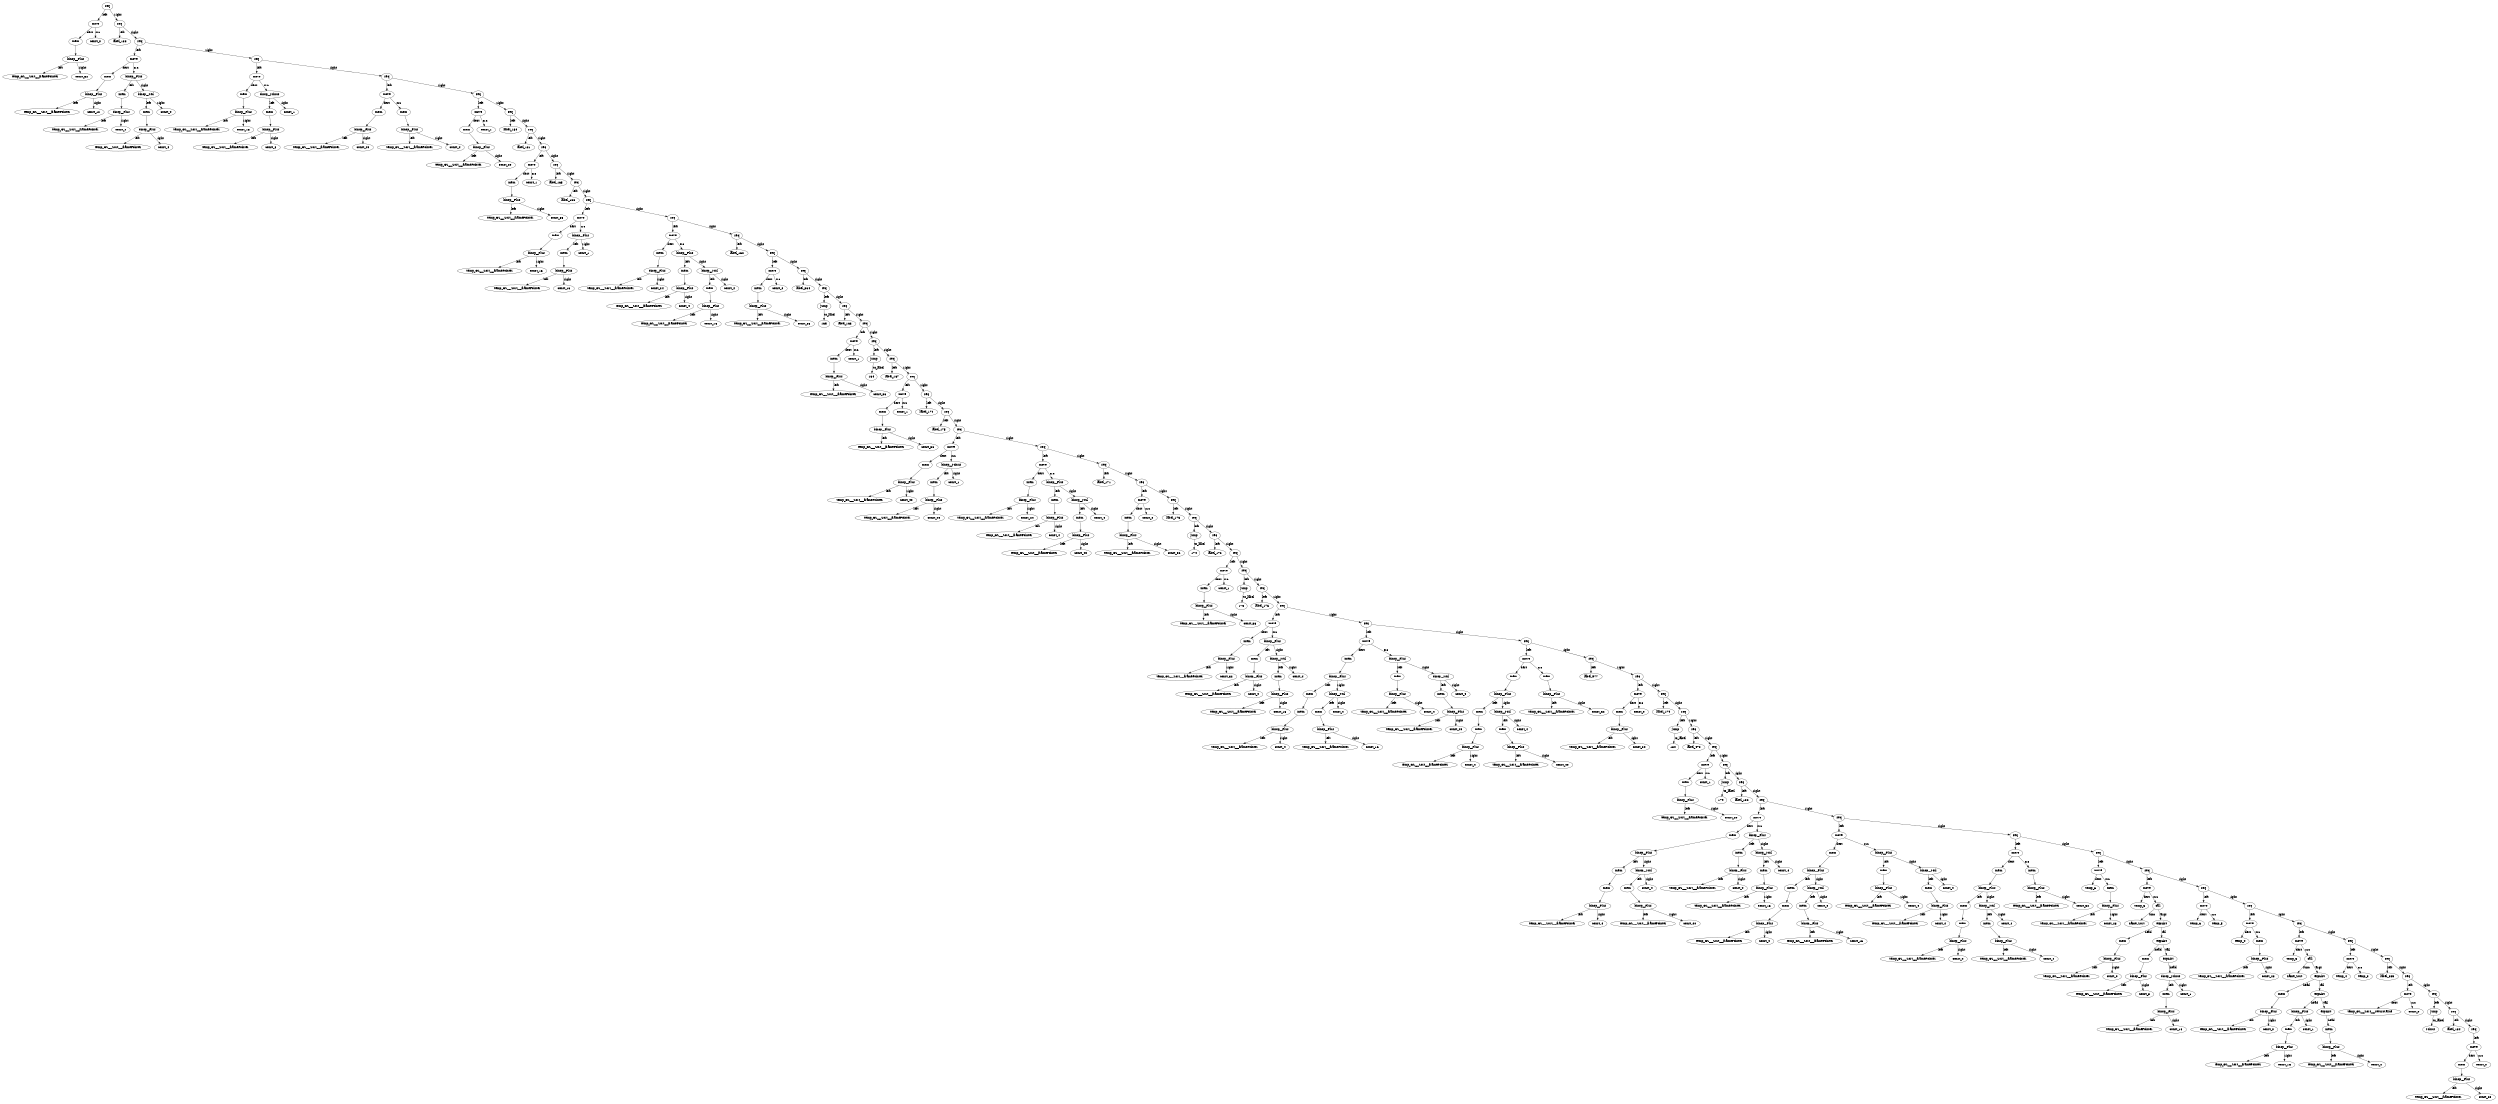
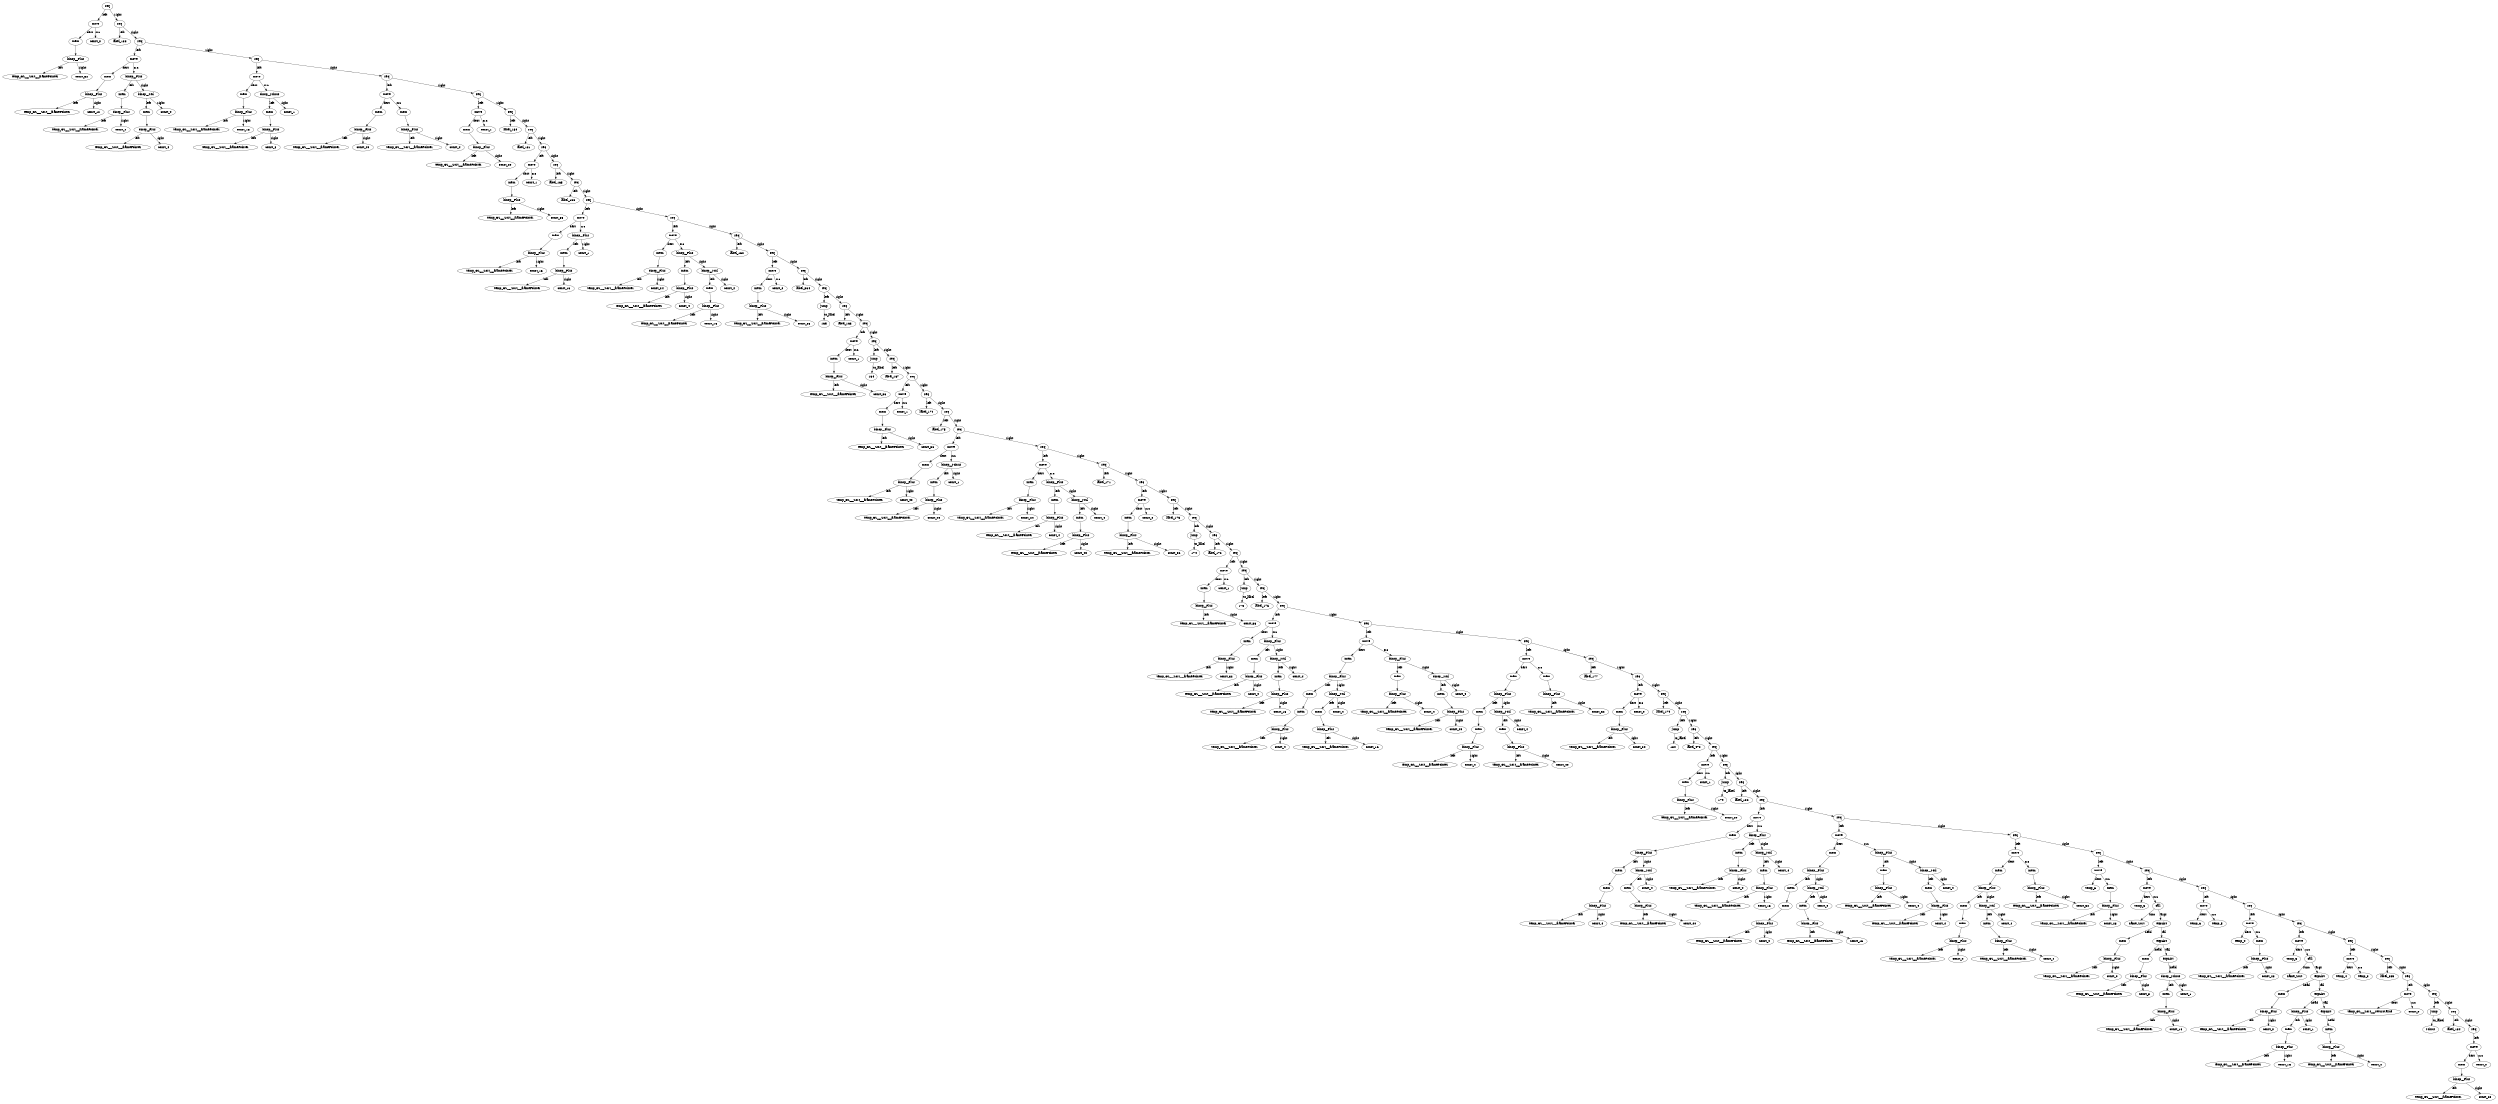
(1591, 677) -> (1591, 677)
